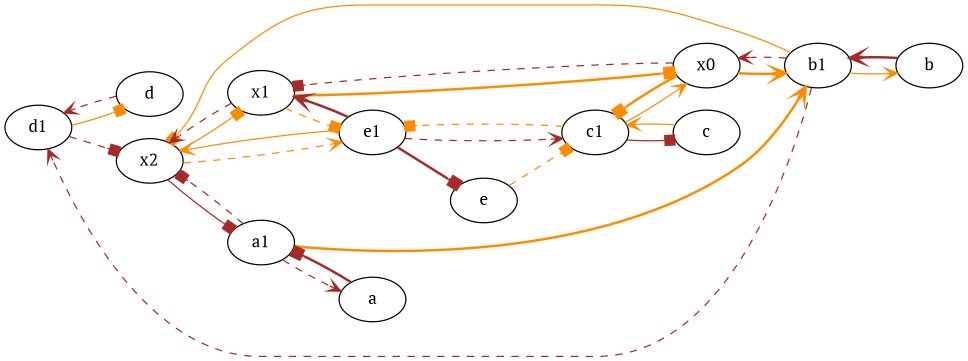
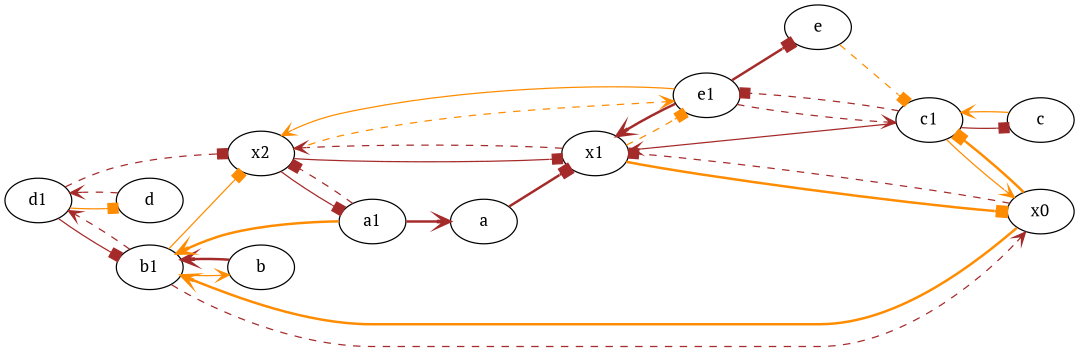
(490, 124) -> (826, 100)
(206, 135) -> (422, 162)
none -> (769, 136)
none -> (83, 236)
(328, 269) -> (534, 191)
(306, 274) -> (422, 222)
